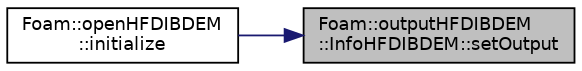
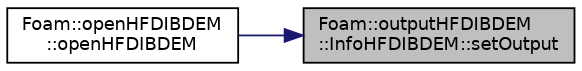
(123, 35) -> (123, 35)
